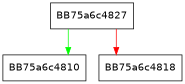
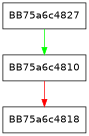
(116, 38) -> (44, 90)
